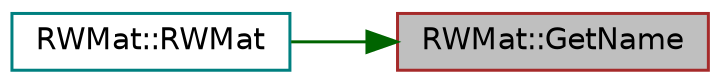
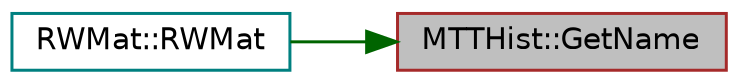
(553, 42) -> (562, 42)
